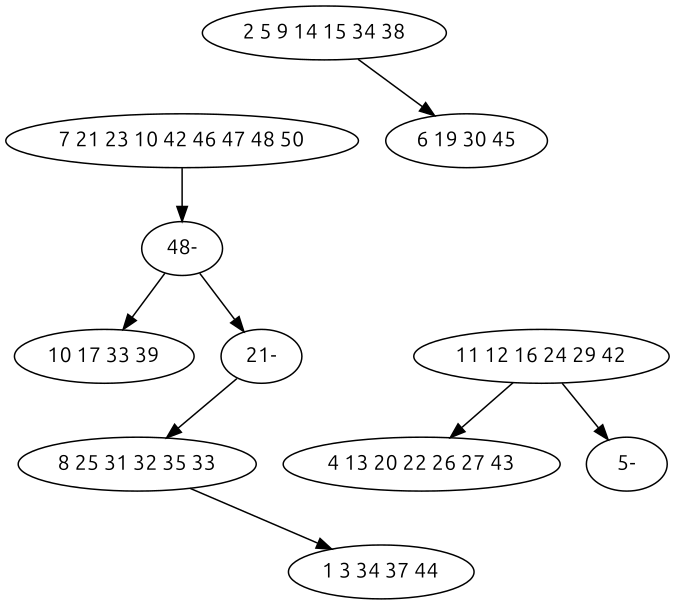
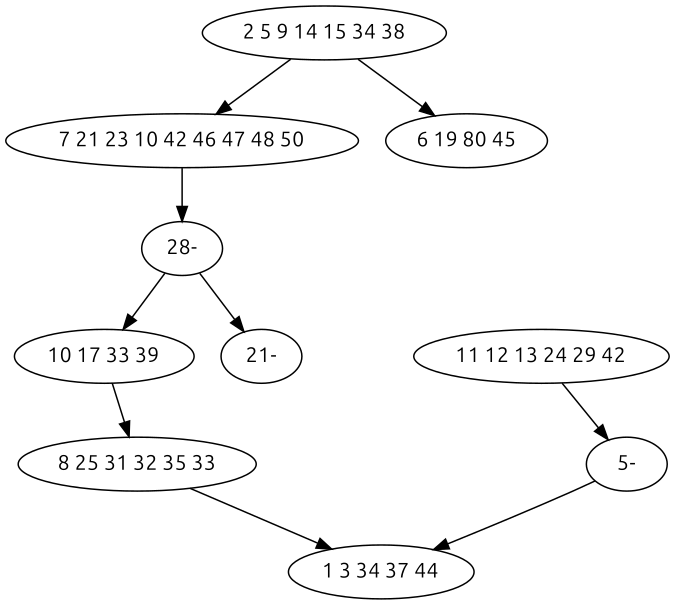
none -> (259, 82)
(467, 141) -> (467, 141)
(182, 249) -> (182, 249)
(541, 356) -> (541, 356)
(208, 403) -> (118, 403)
(422, 464) -> none
none -> (522, 513)
